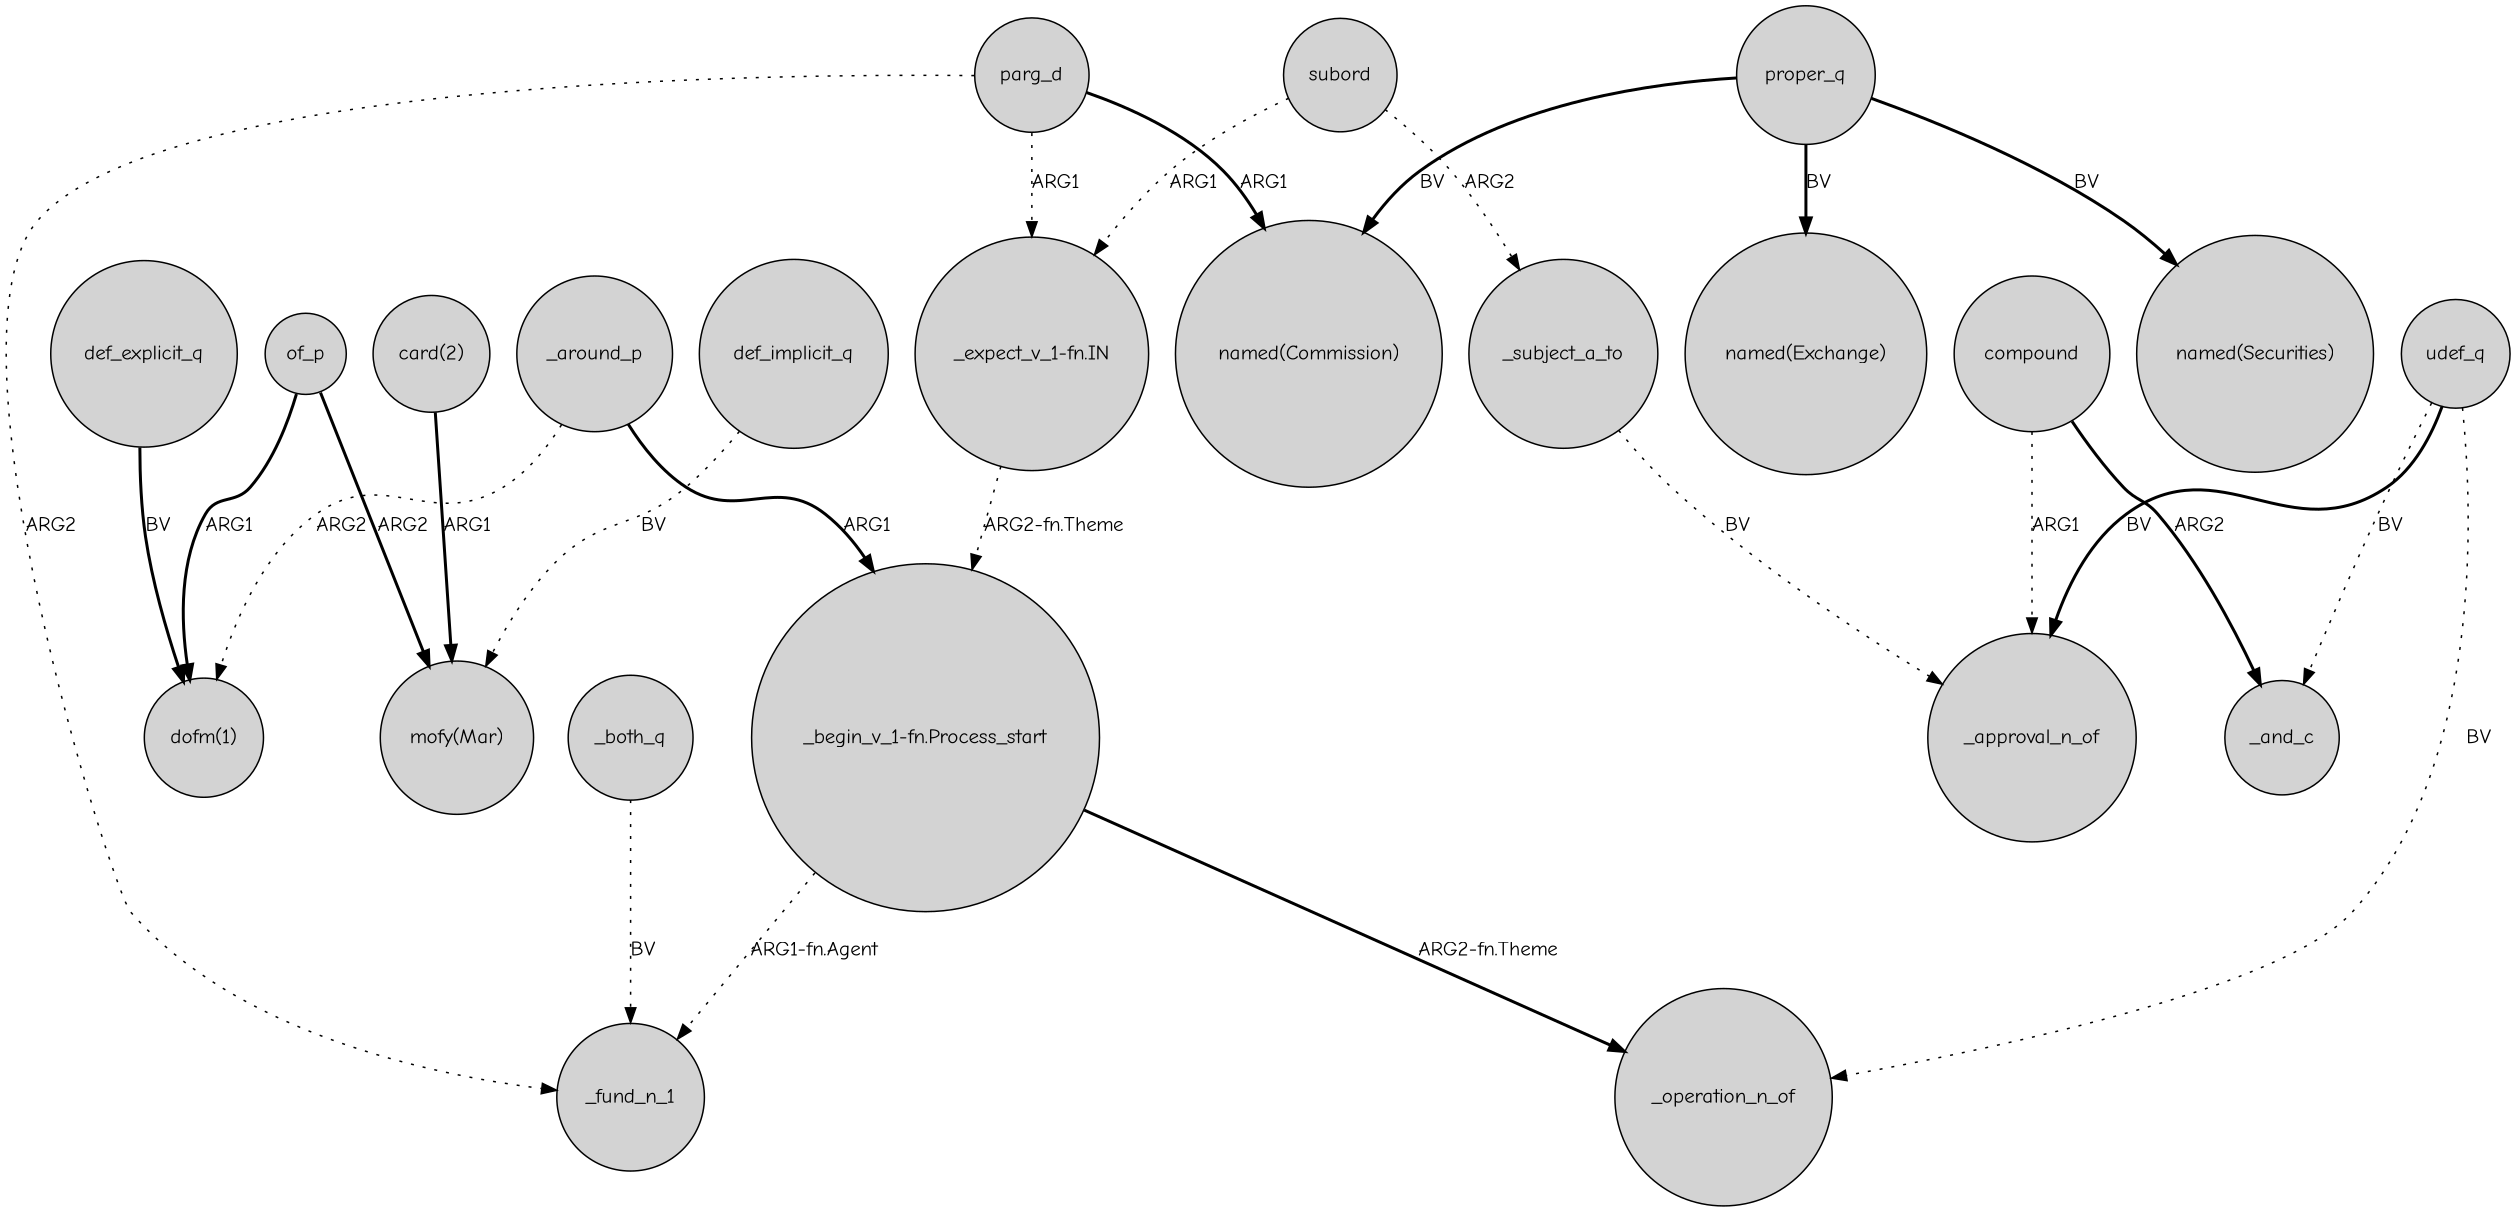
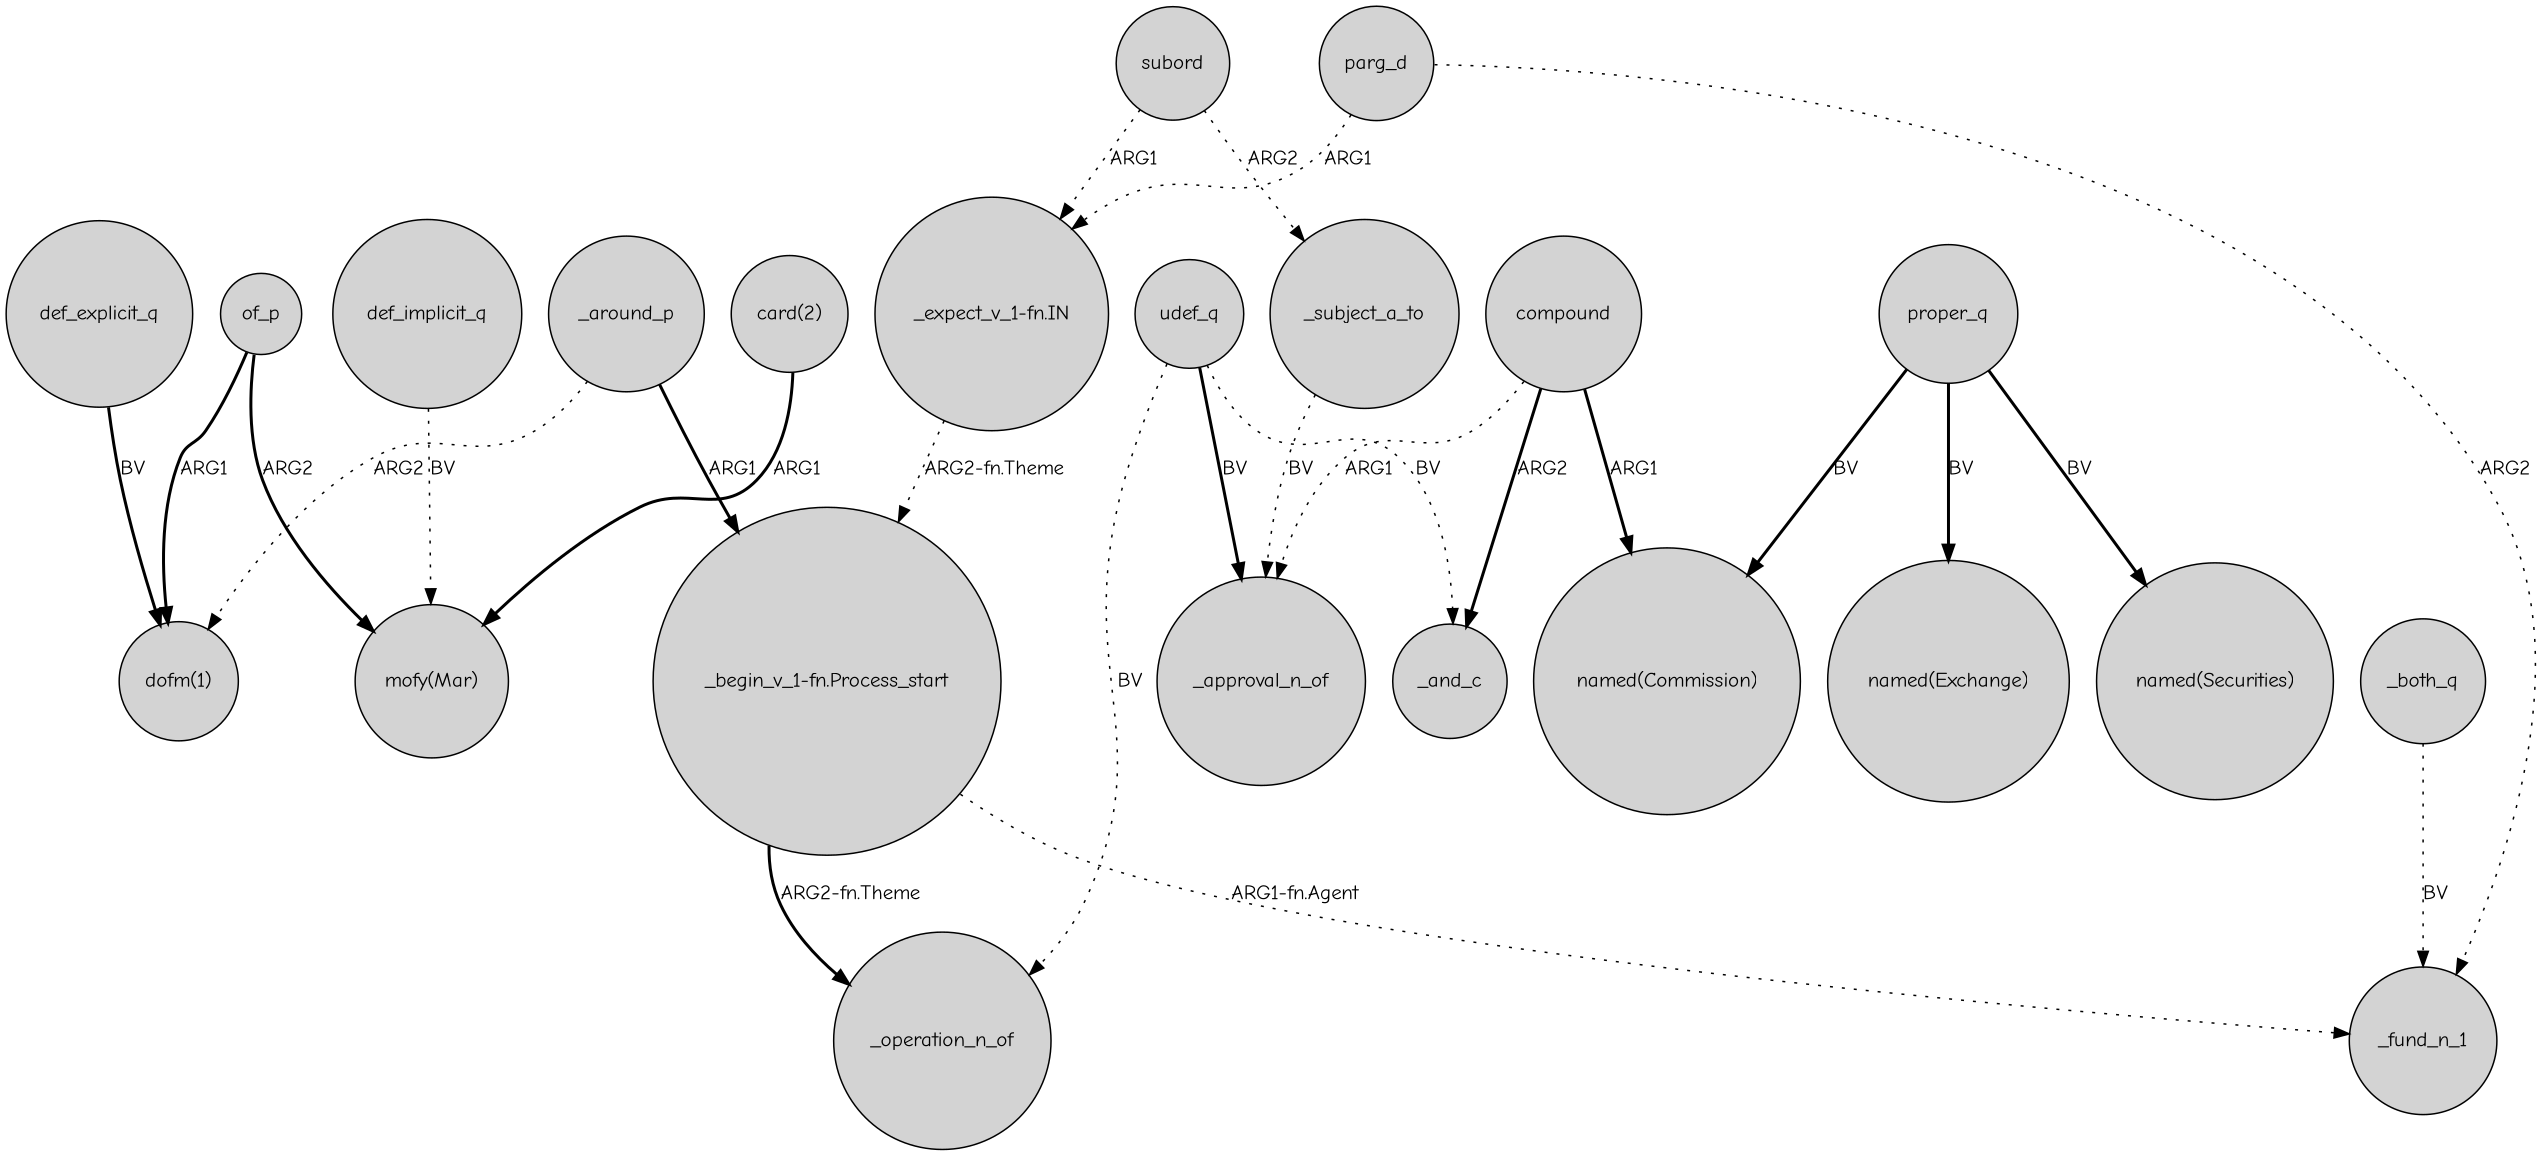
(1183, 139) -> (1606, 463)
